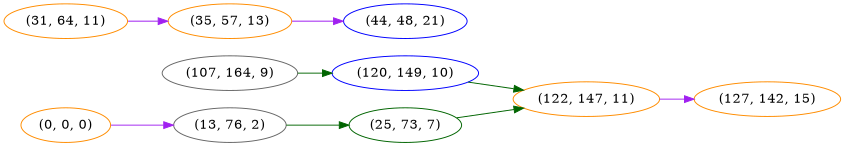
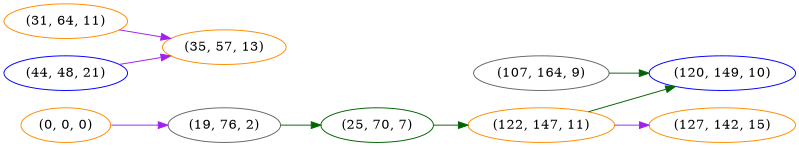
(313, 21) -> (140, 61)
(491, 85) -> (627, 100)
(230, 125) -> (224, 125)
(405, 125) -> (377, 125)
